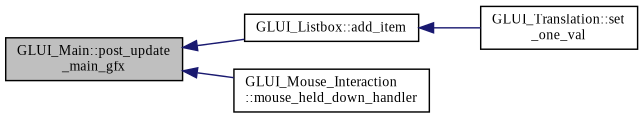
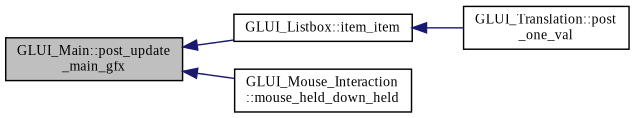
(332, 28) -> (323, 28)
(559, 28) -> (546, 28)
(332, 91) -> (323, 91)
